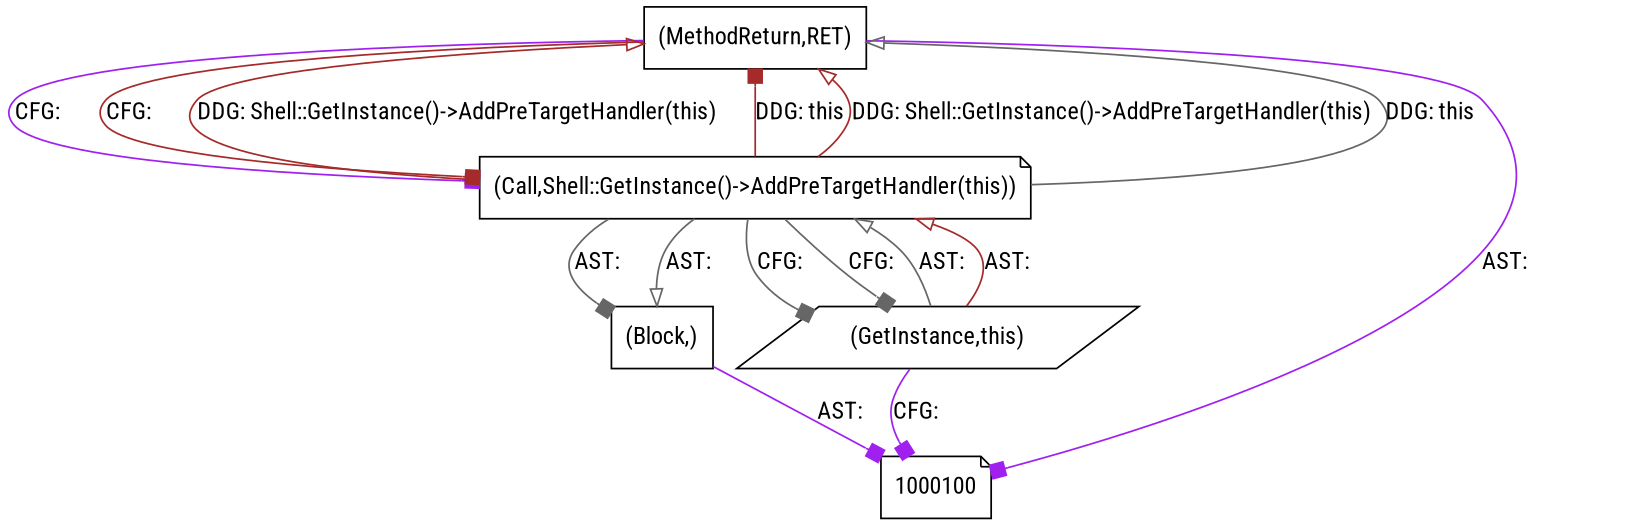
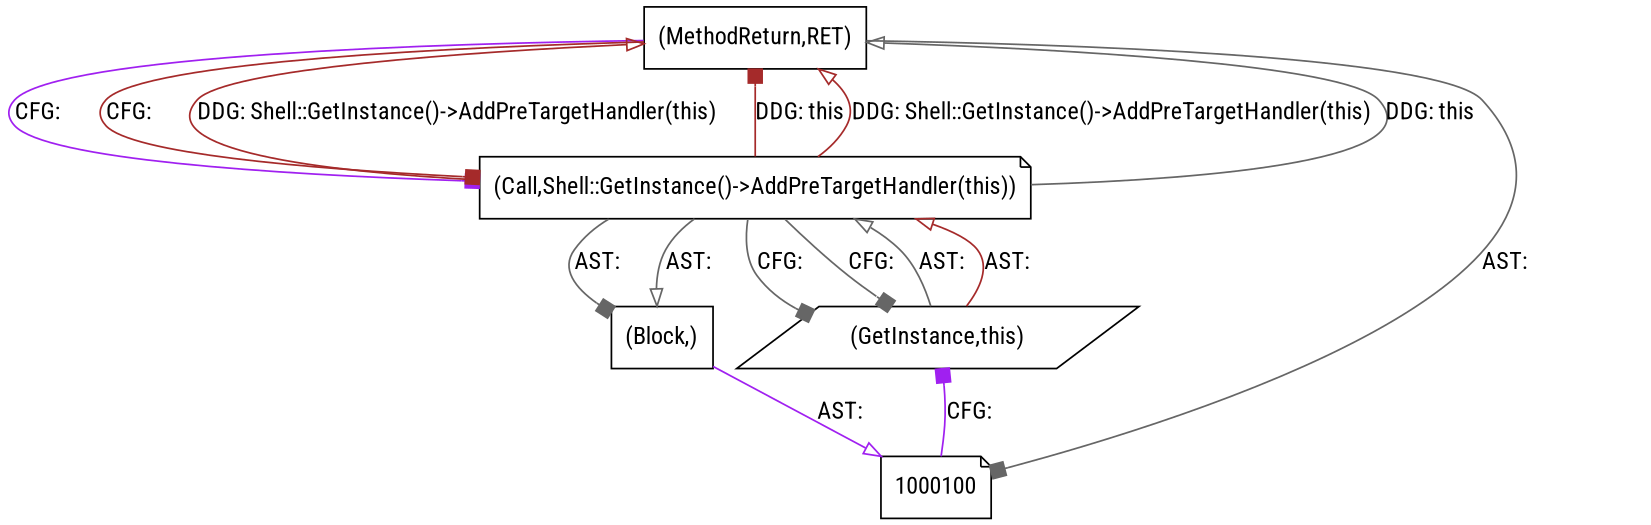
(1499, 132) -> (1499, 132)
(892, 404) -> (945, 421)
(789, 407) -> (789, 407)
